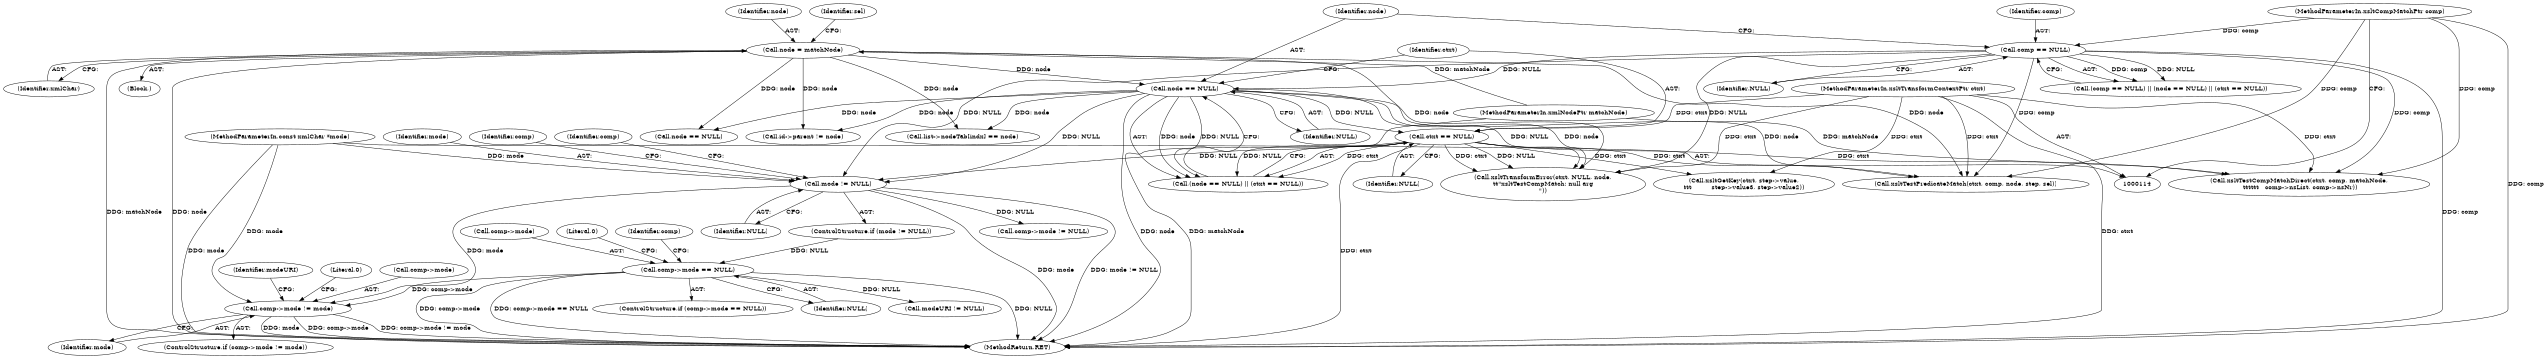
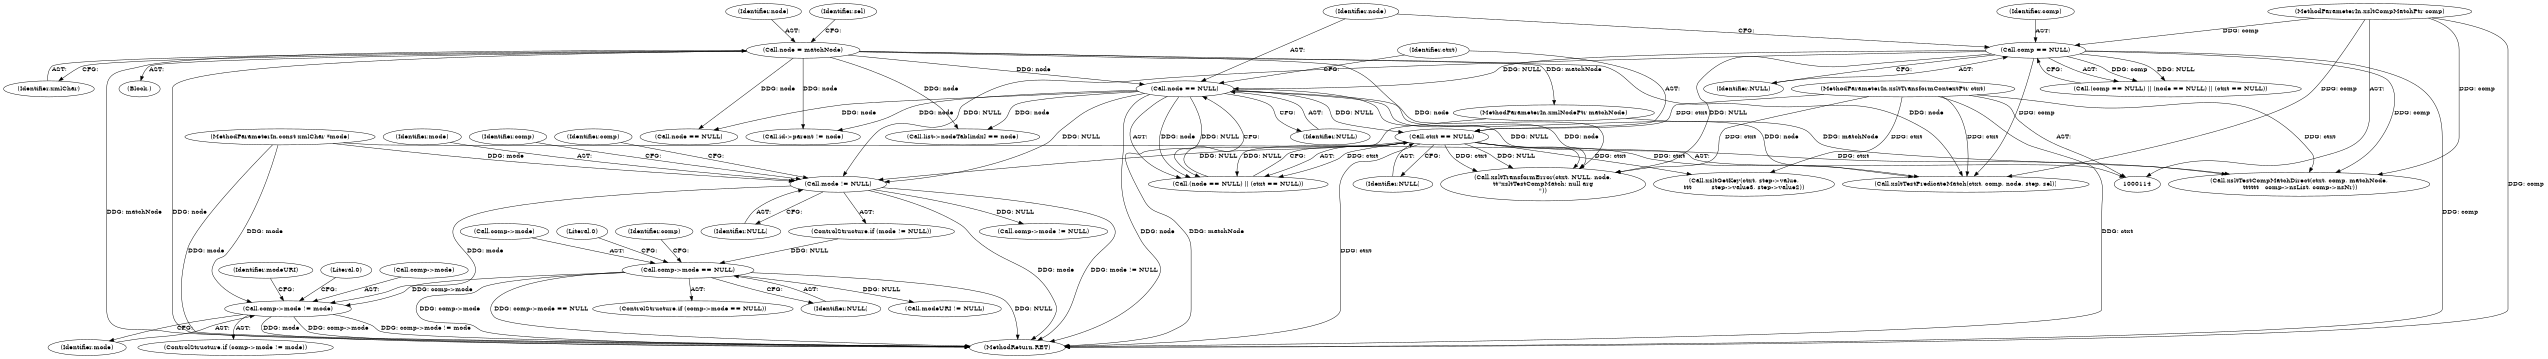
(1367, 64) -> (1219, 59)
(2378, 89) -> (2378, 89)
